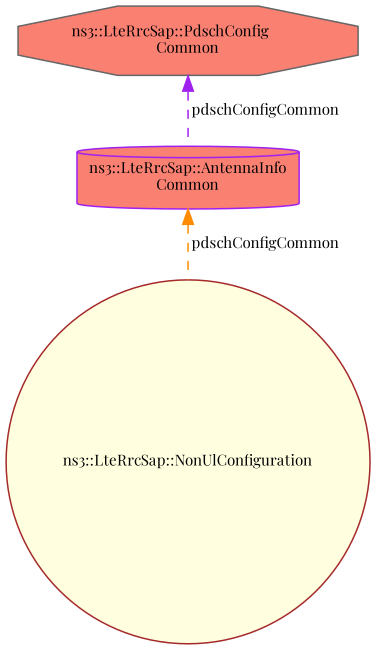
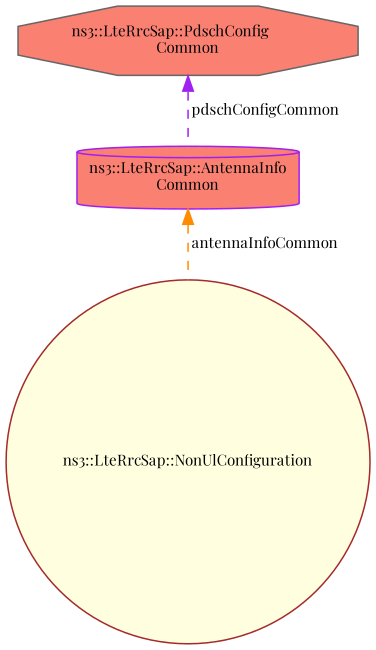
(264, 244) -> (264, 244)
